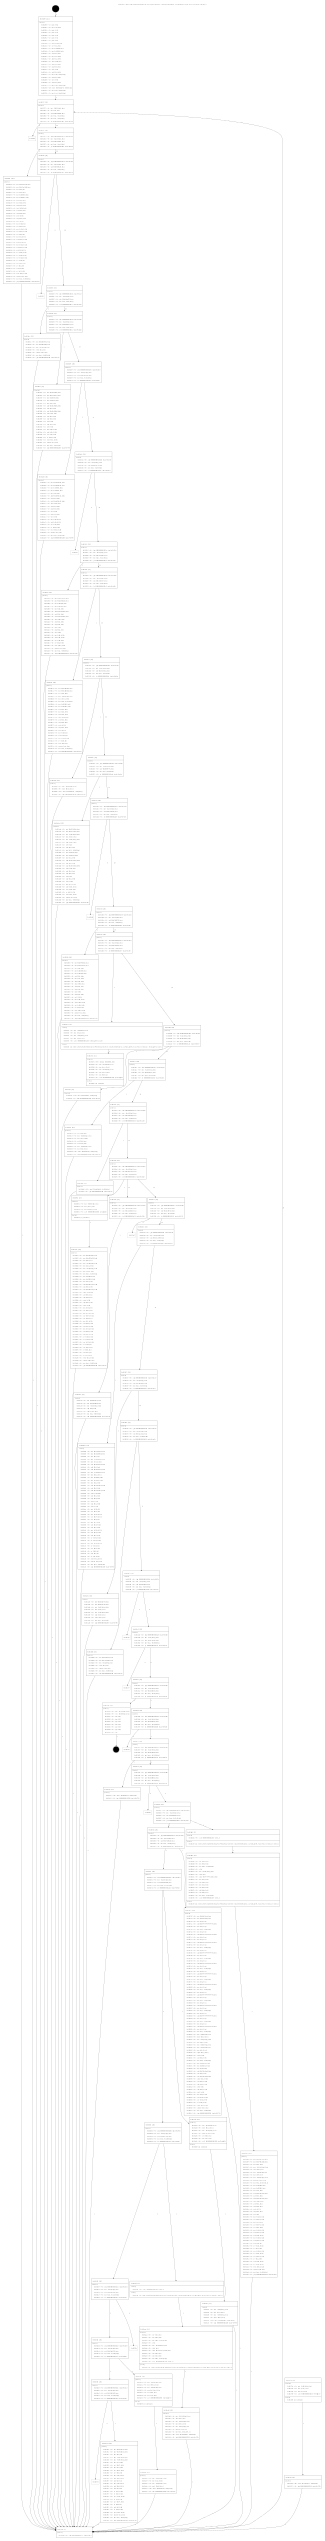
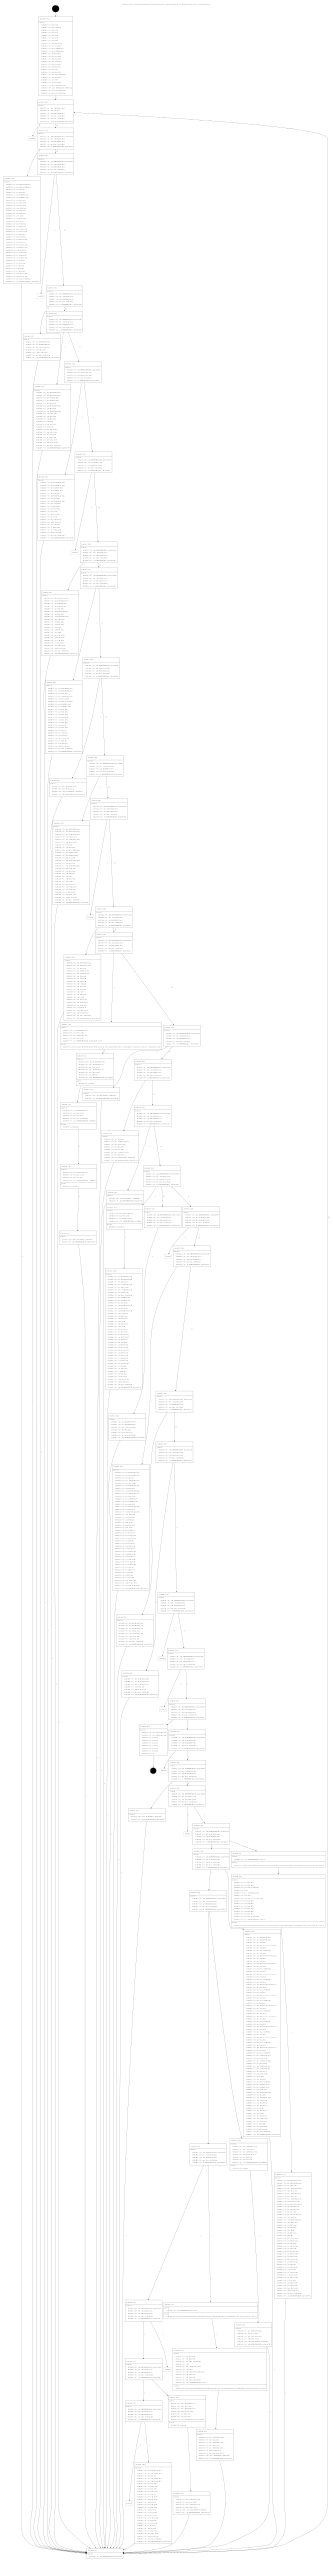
none -> (78, 1116)
